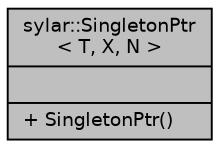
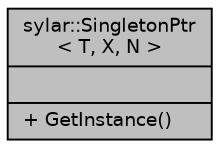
(99, 120) -> (98, 120)
